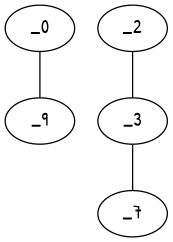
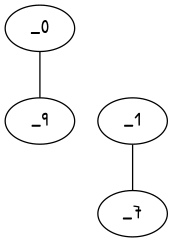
(133, 28) -> none
(133, 121) -> (133, 121)
